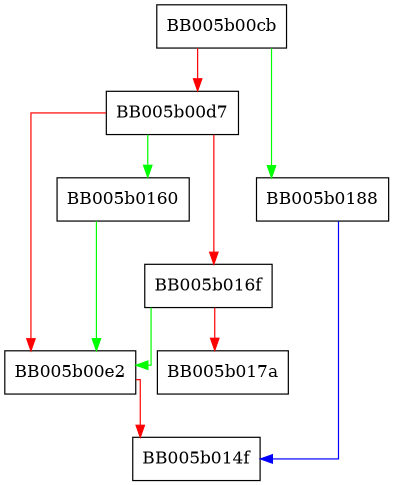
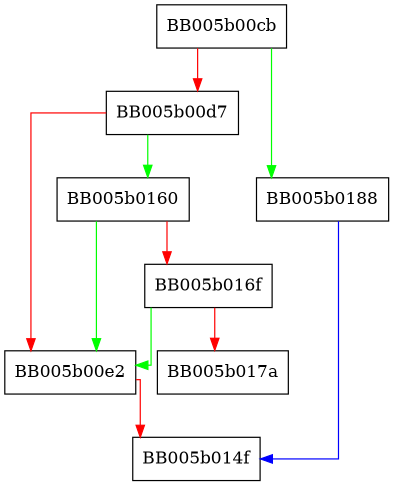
(214, 194) -> (167, 237)
